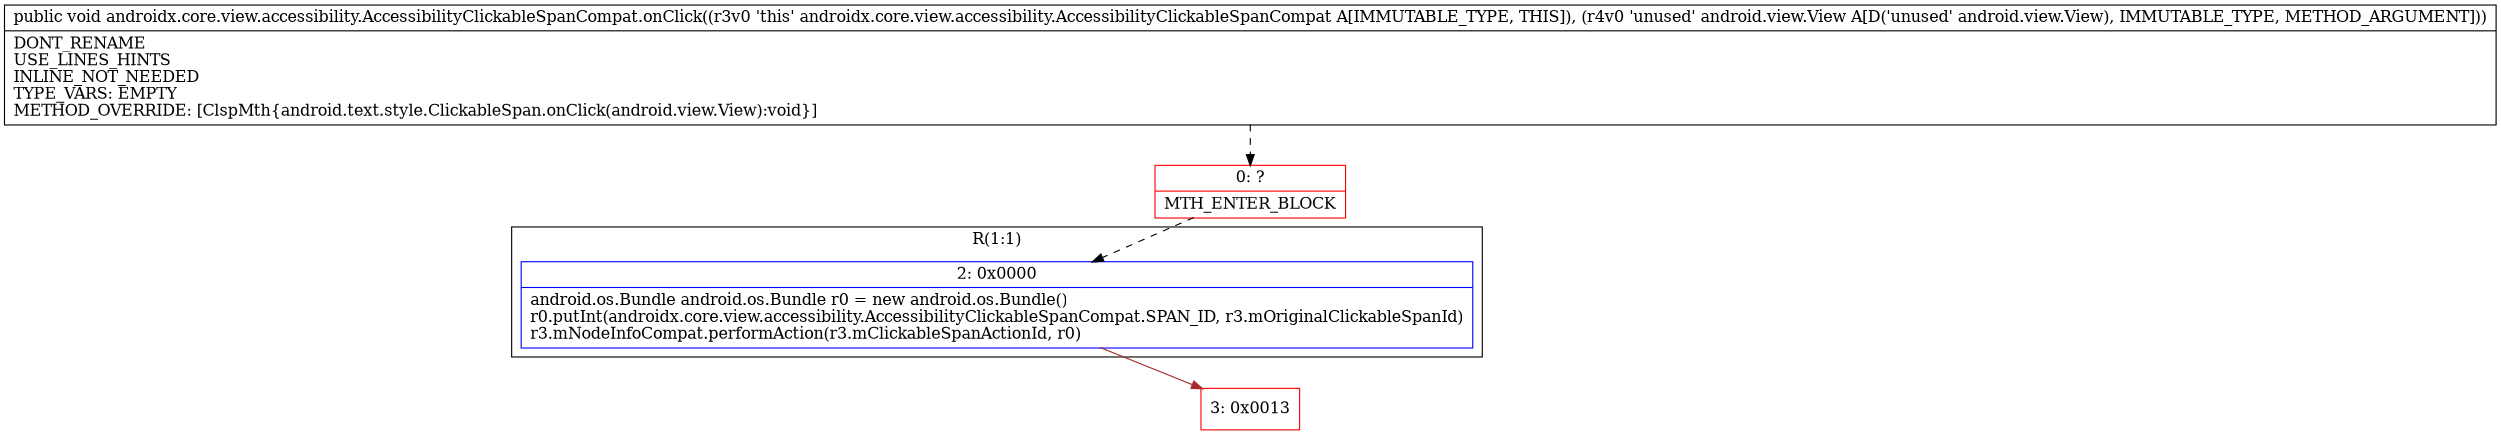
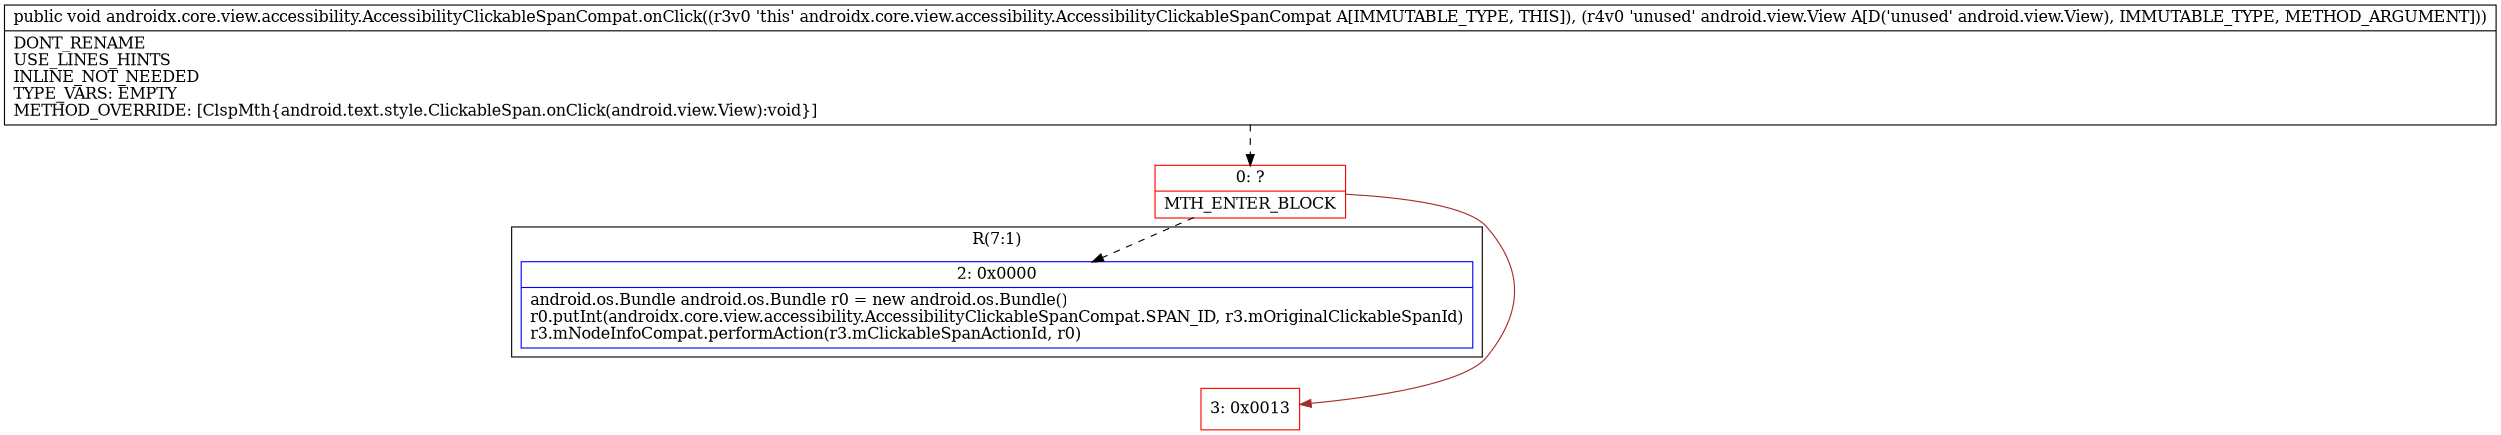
(997, 240) -> (997, 240)
(1146, 366) -> (1512, 310)
